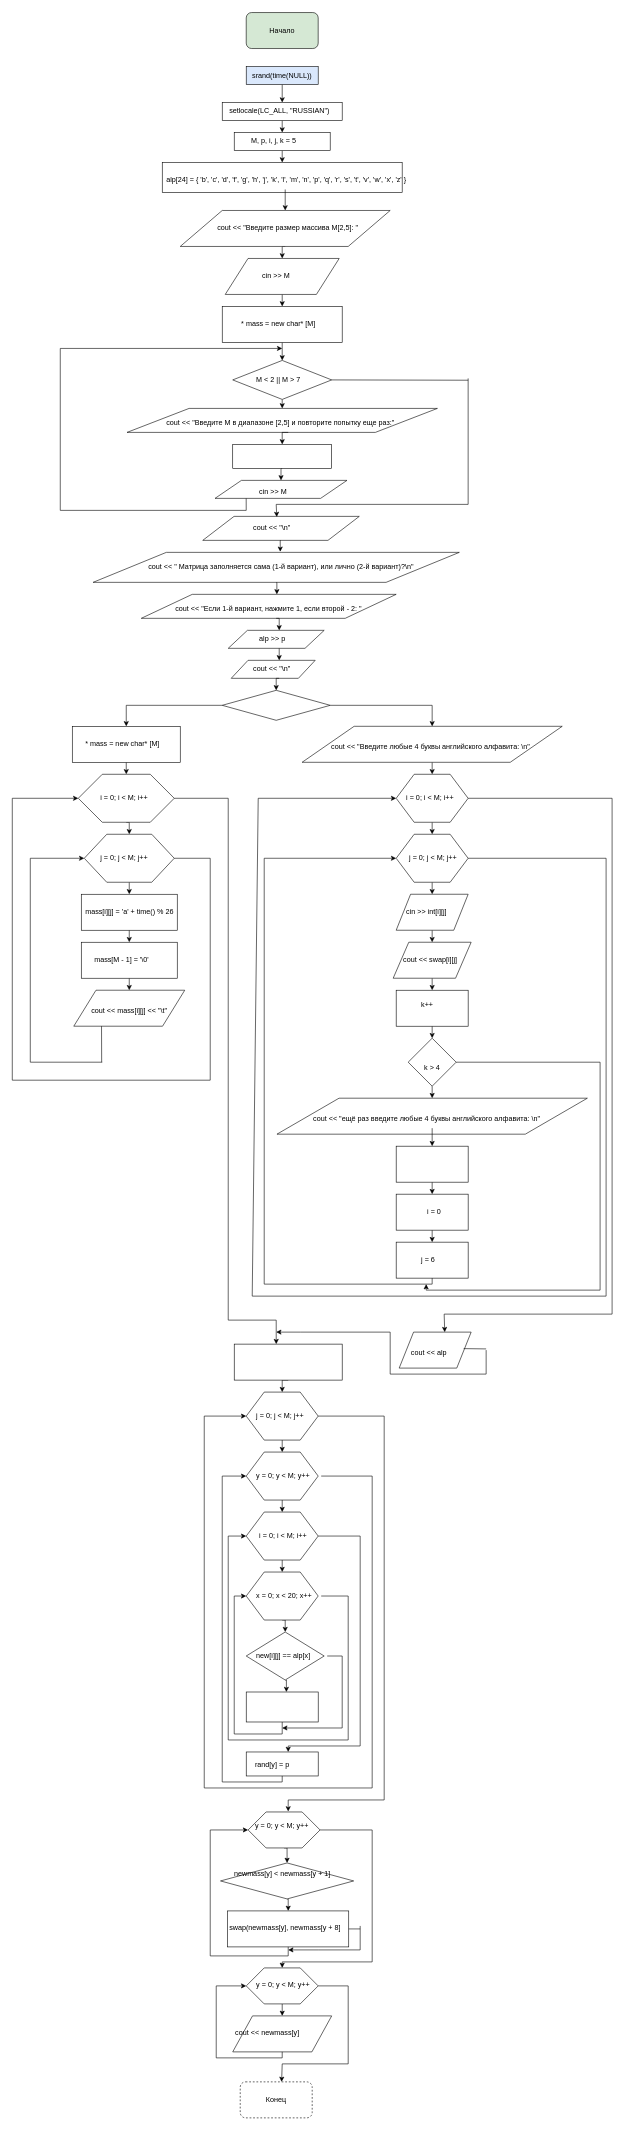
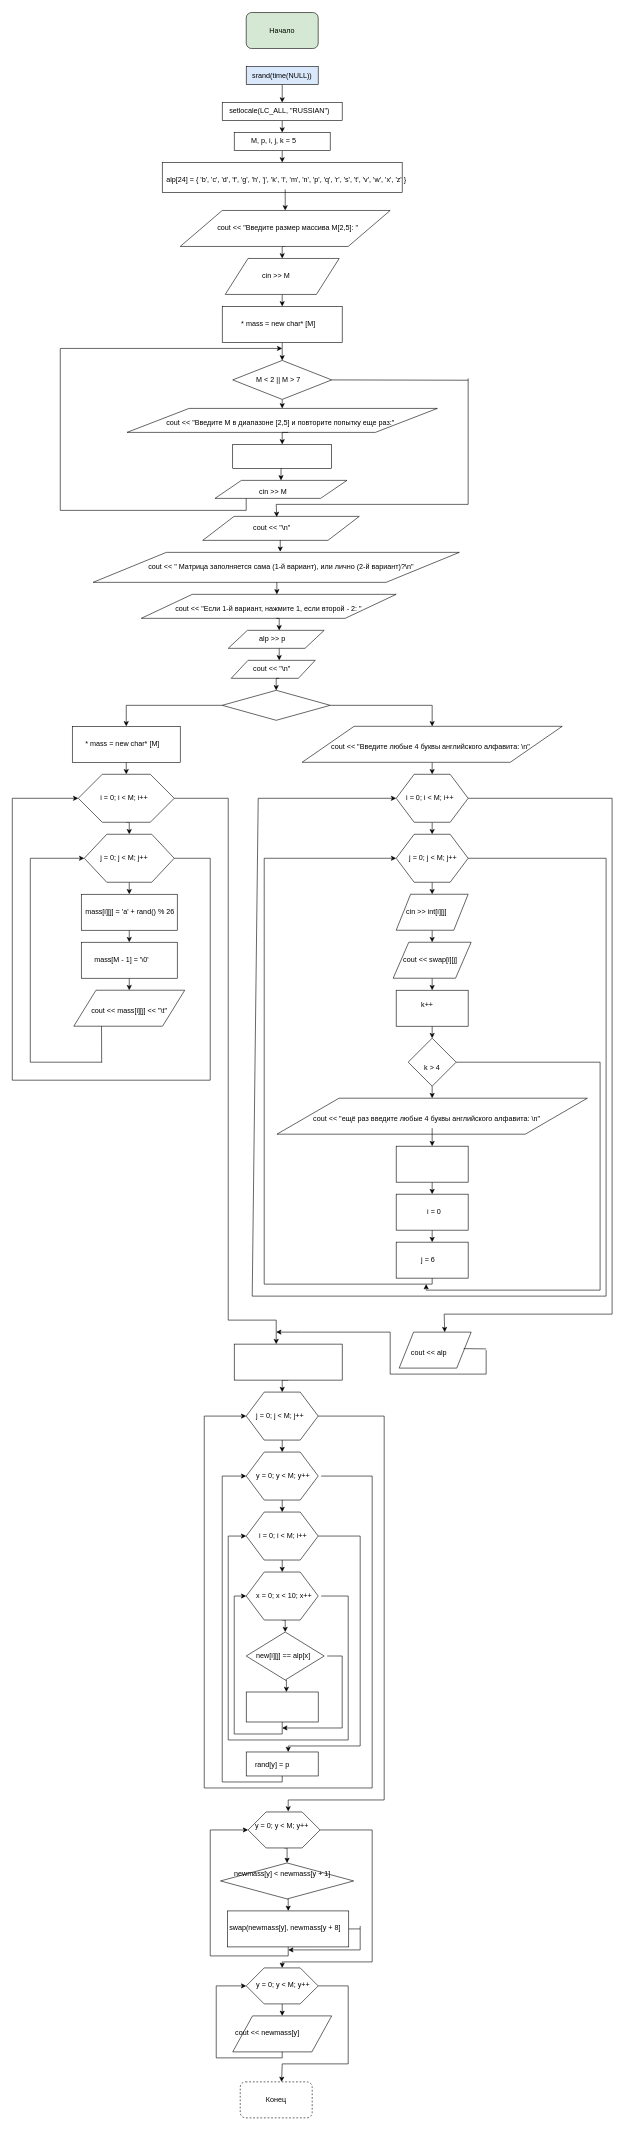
(137, 912) -> (138, 912)
(285, 1596) -> (285, 1596)
